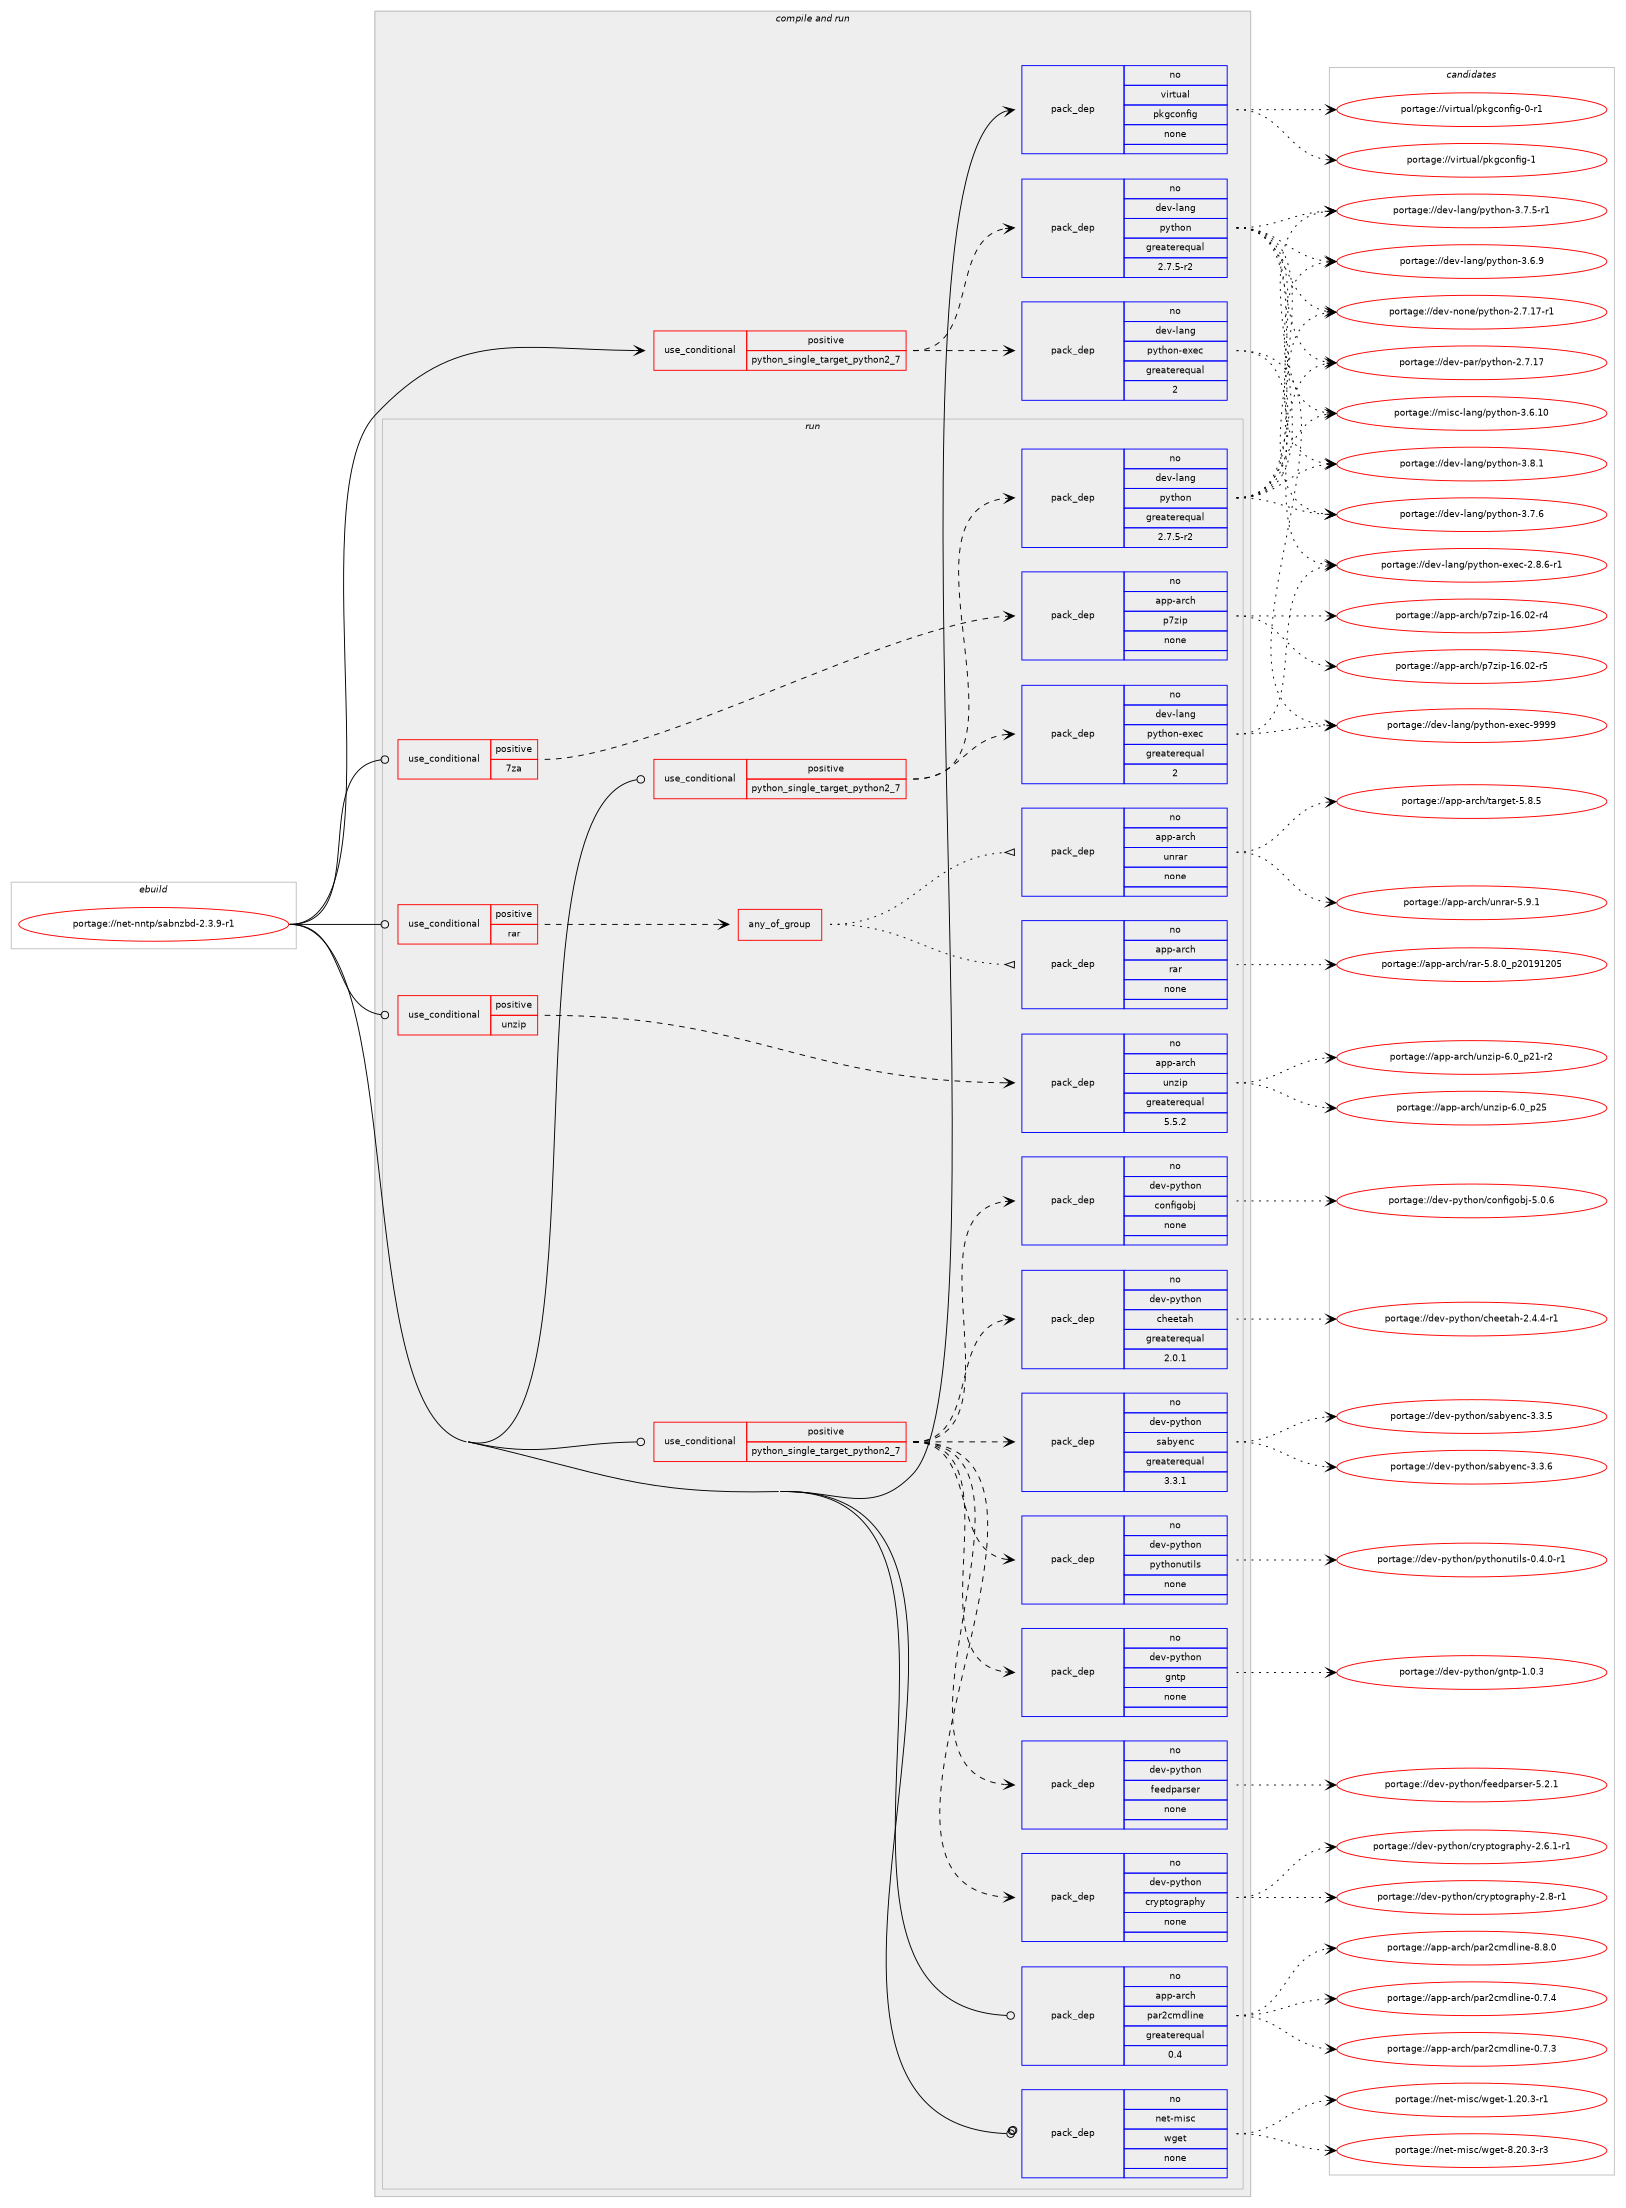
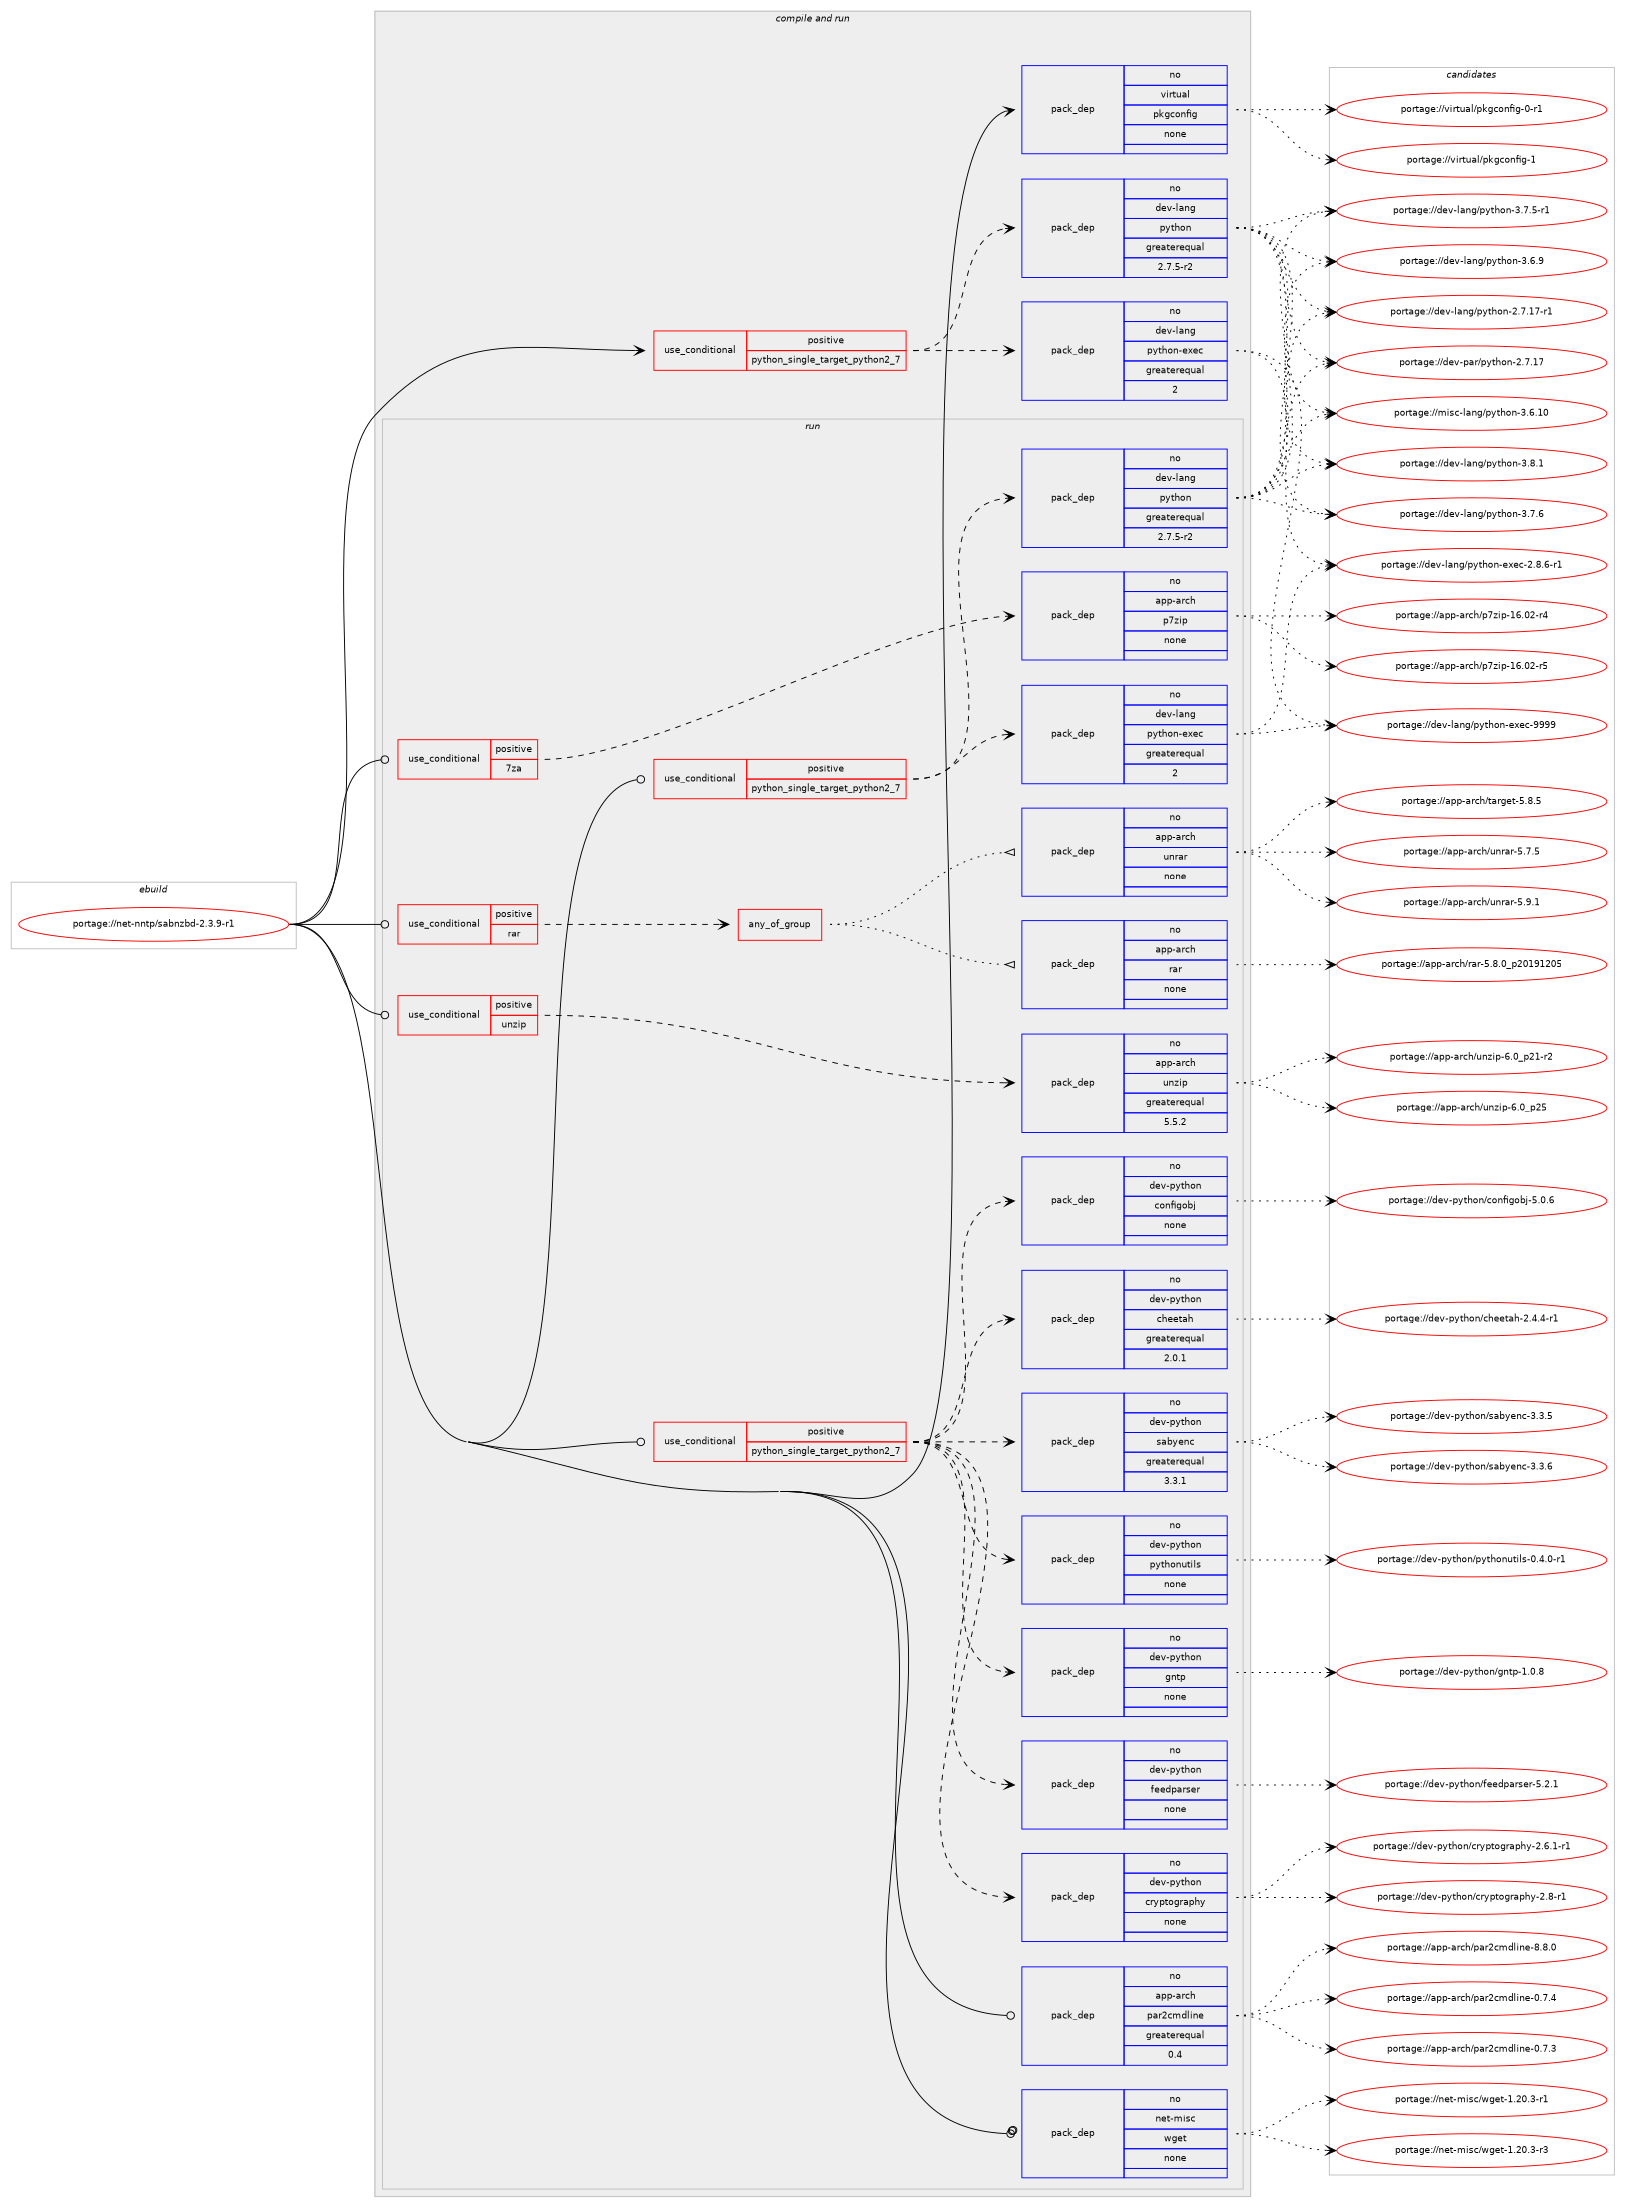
(1472, 312) -> (1472, 312)
none -> (1472, 852)
(1472, 1672) -> (1472, 1672)
(1472, 2151) -> (1472, 2151)
